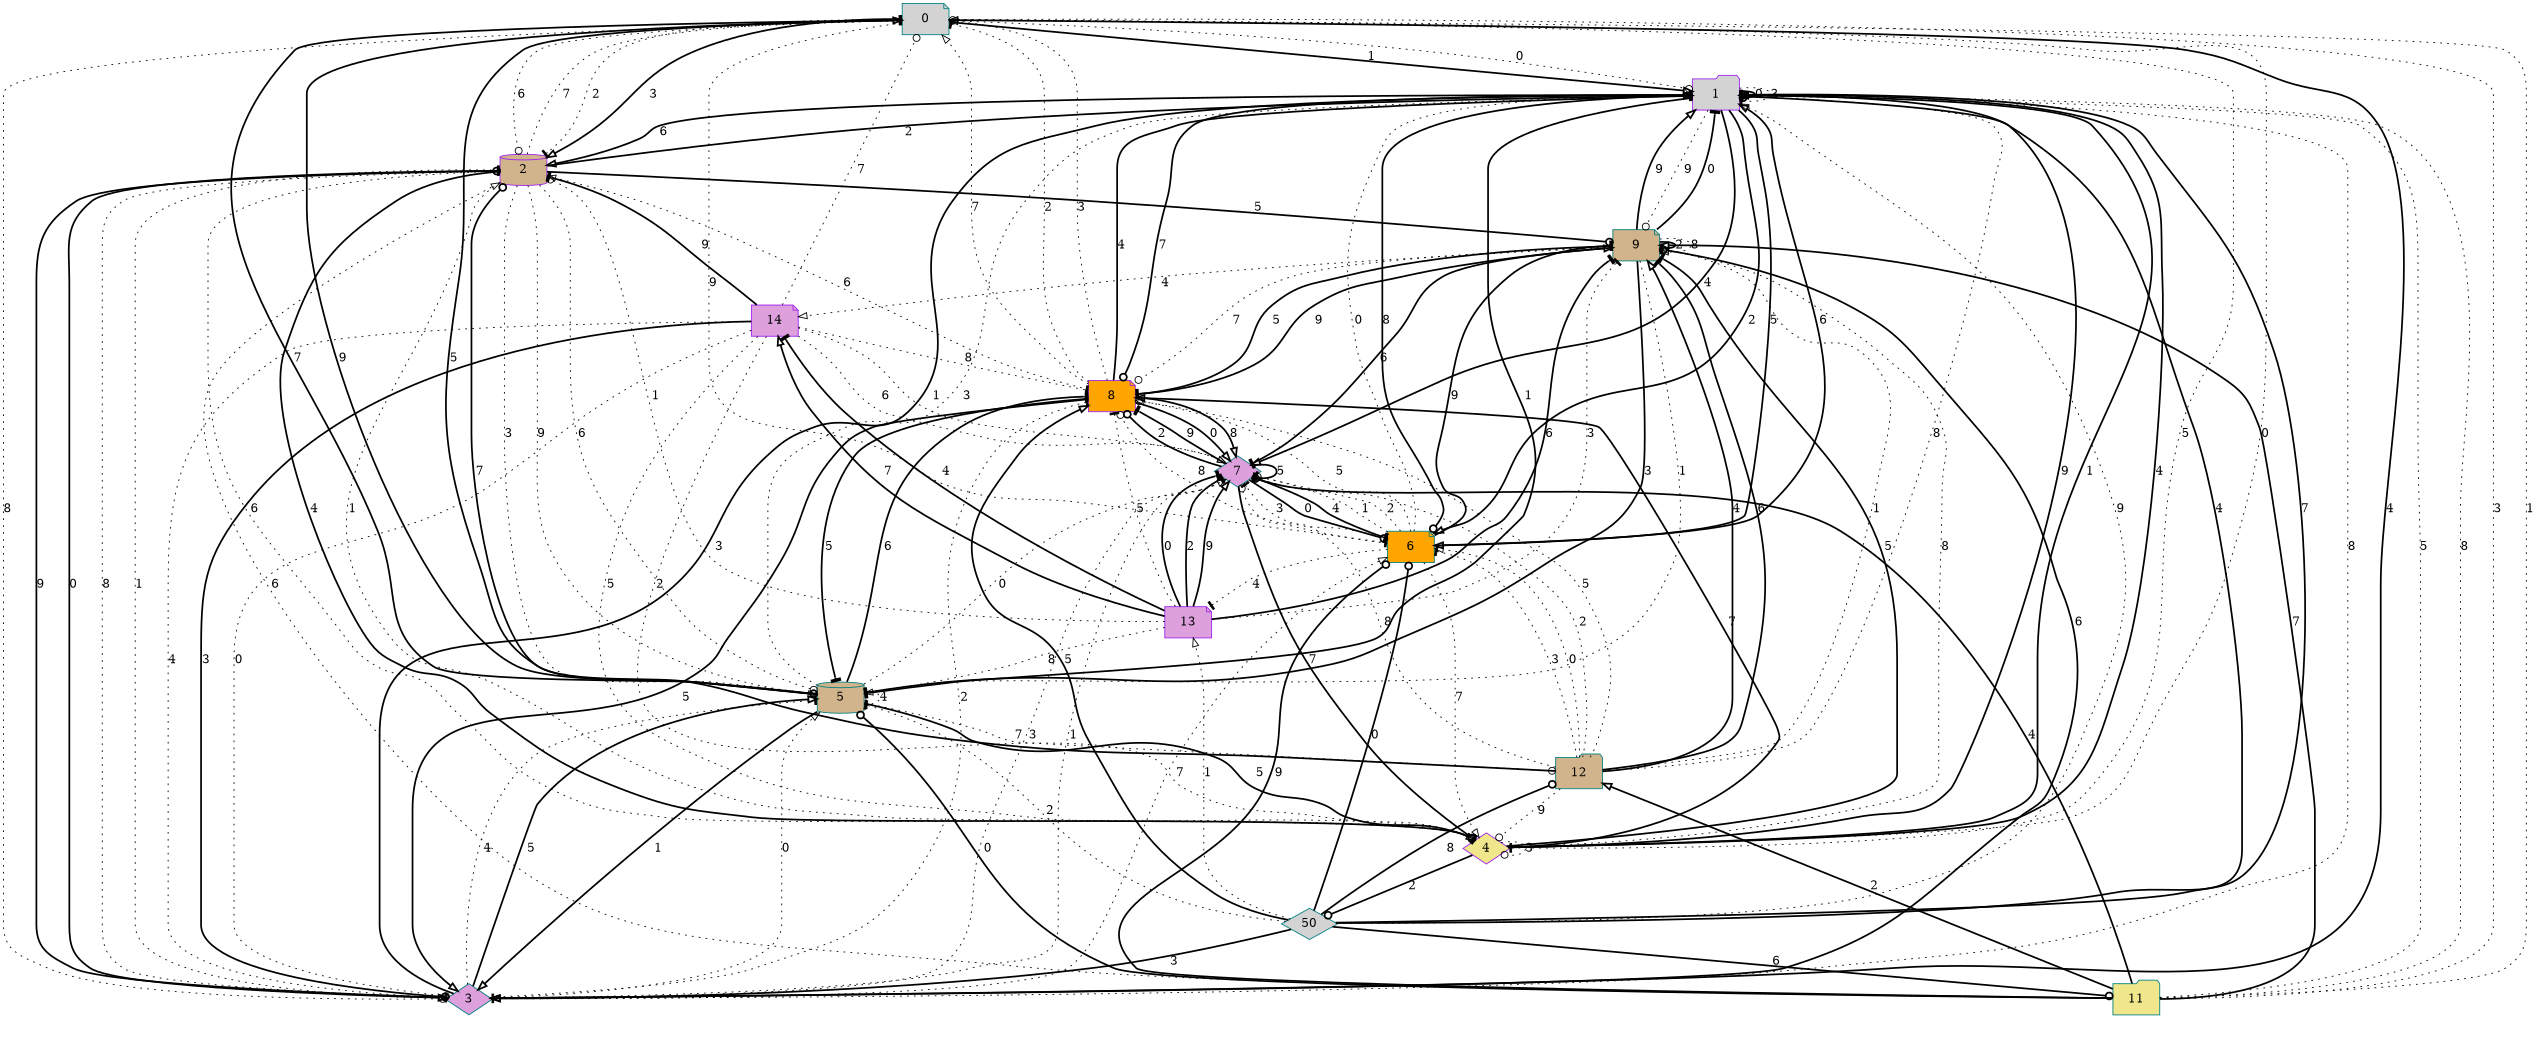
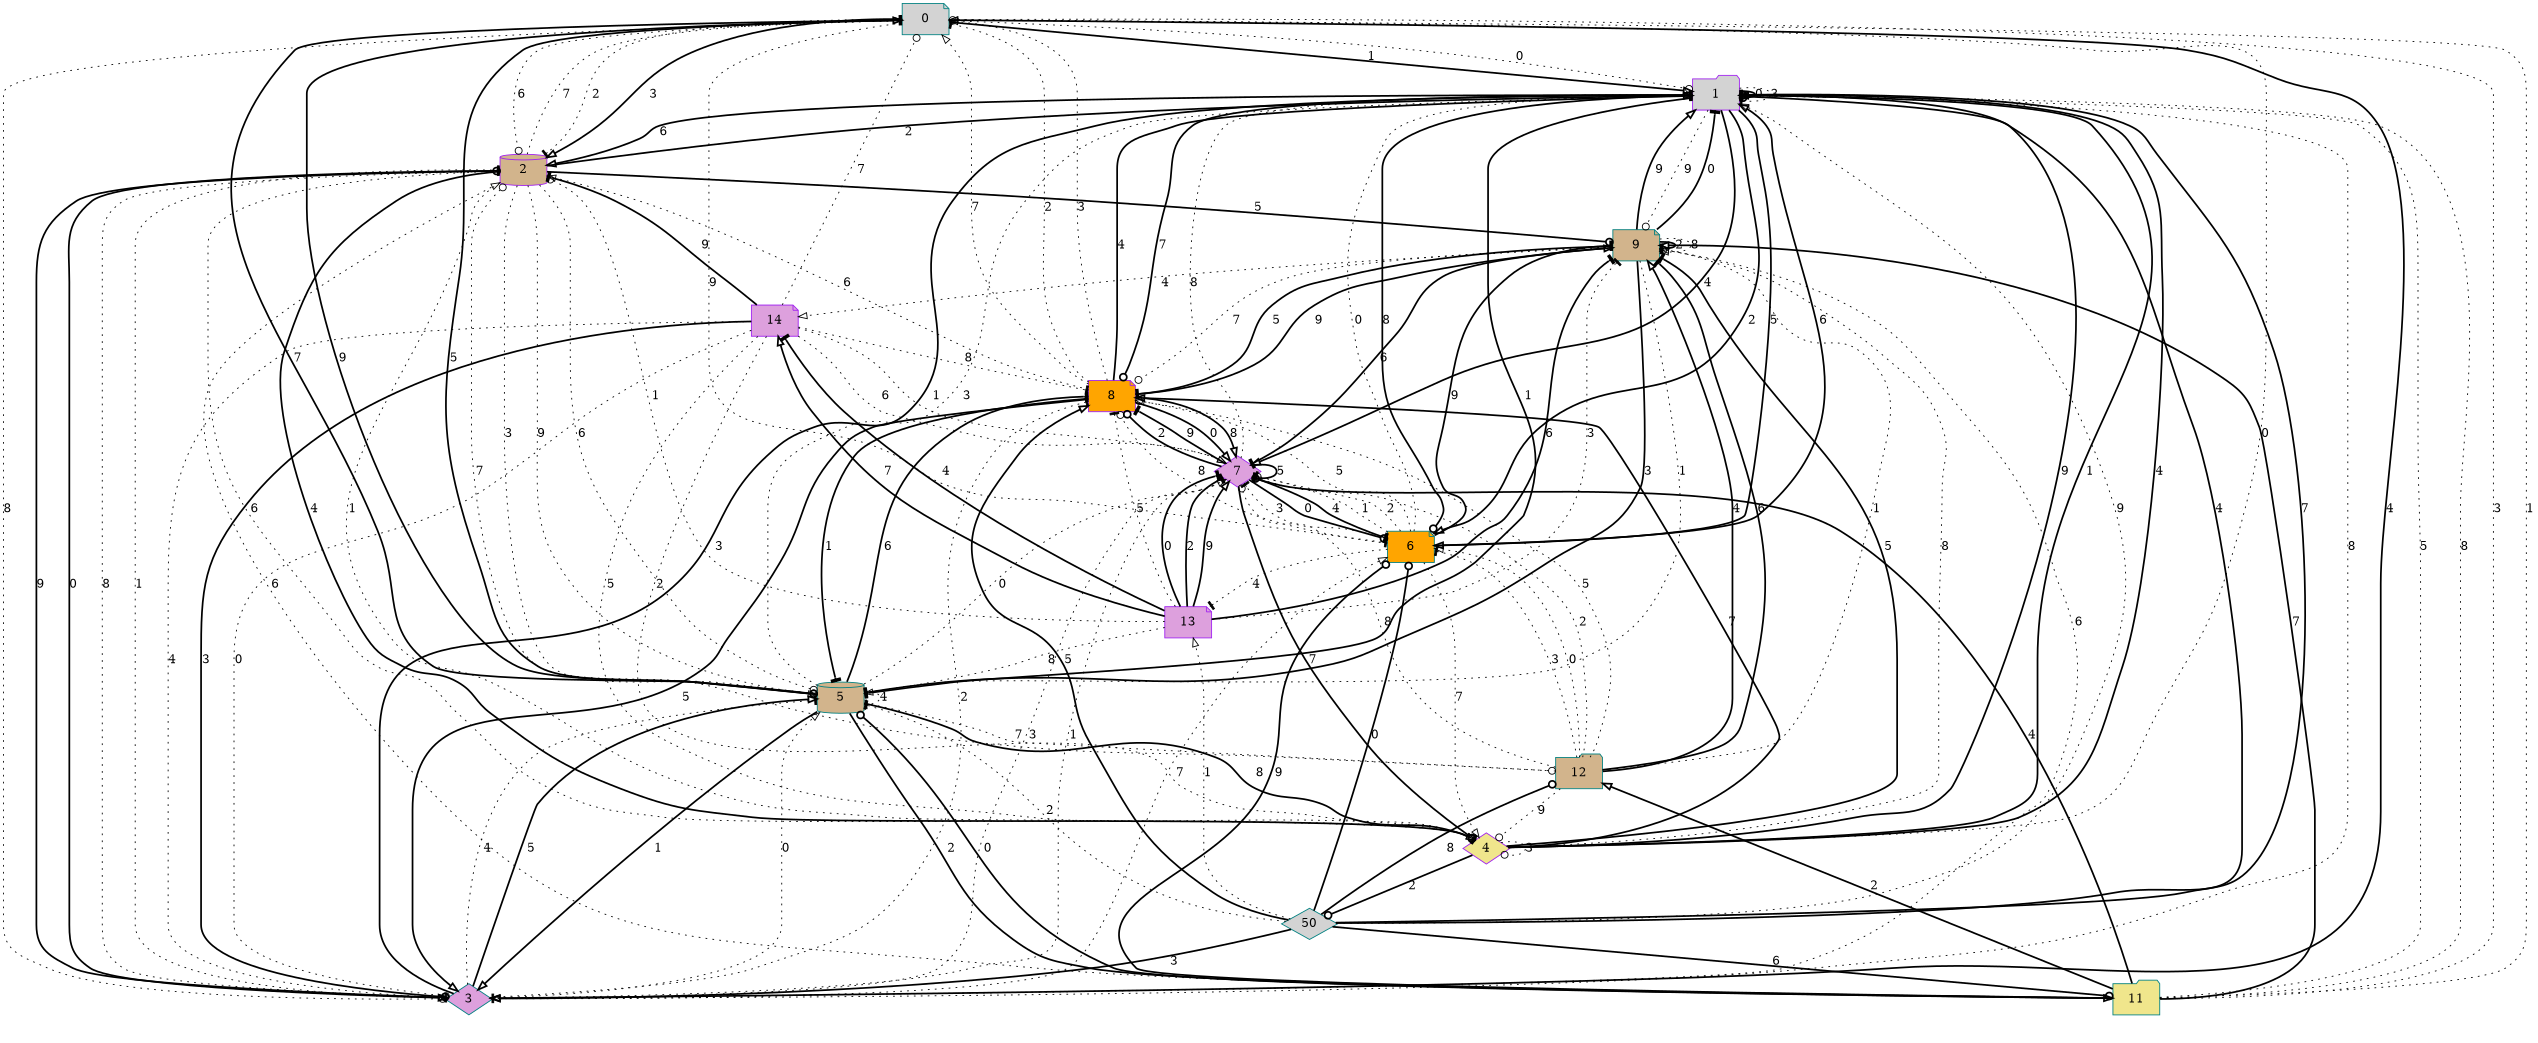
(2184, 71) -> none
(1928, 443) -> (1223, 129)
(1238, 471) -> (1238, 471)
(829, 547) -> (829, 547)
(796, 710) -> (796, 710)
(1260, 773) -> (1260, 773)
(1853, 942) -> (1853, 942)
none -> (1415, 986)
